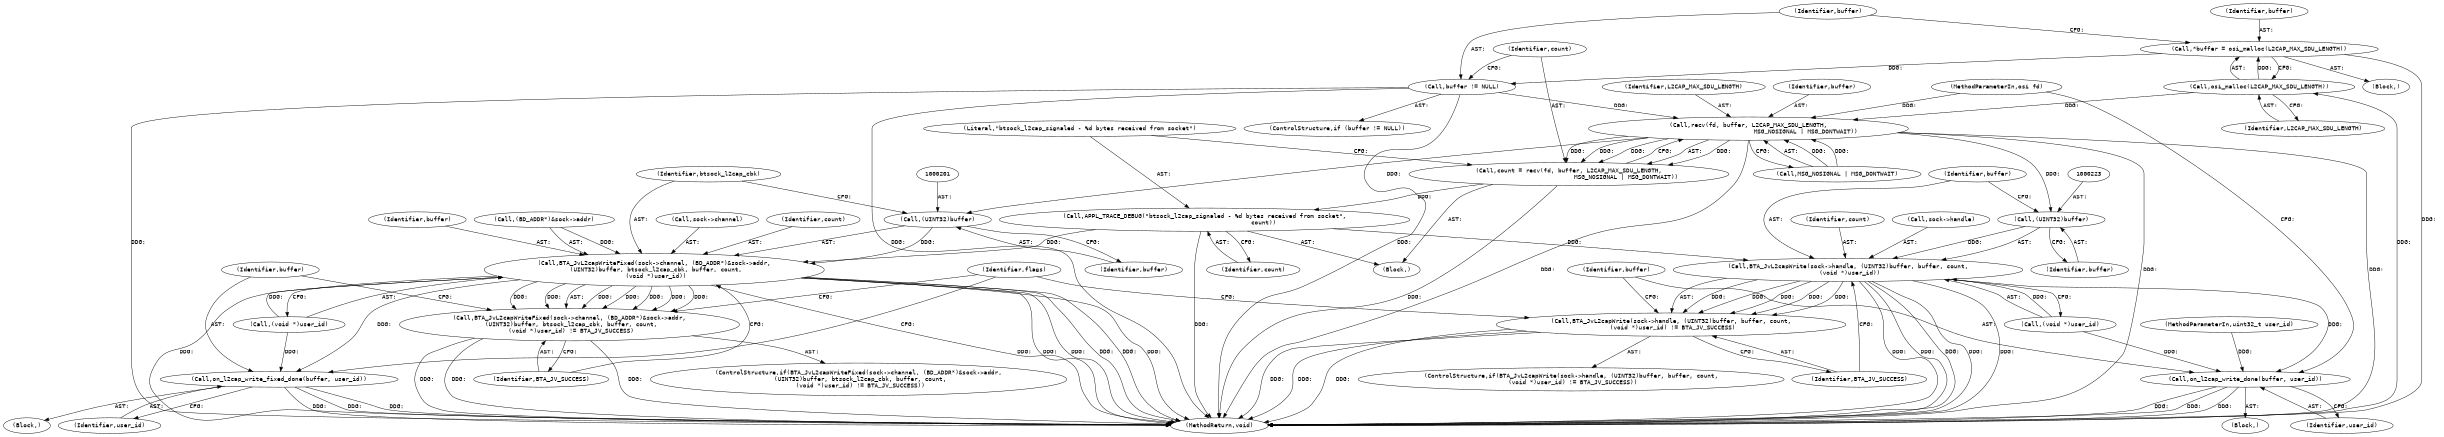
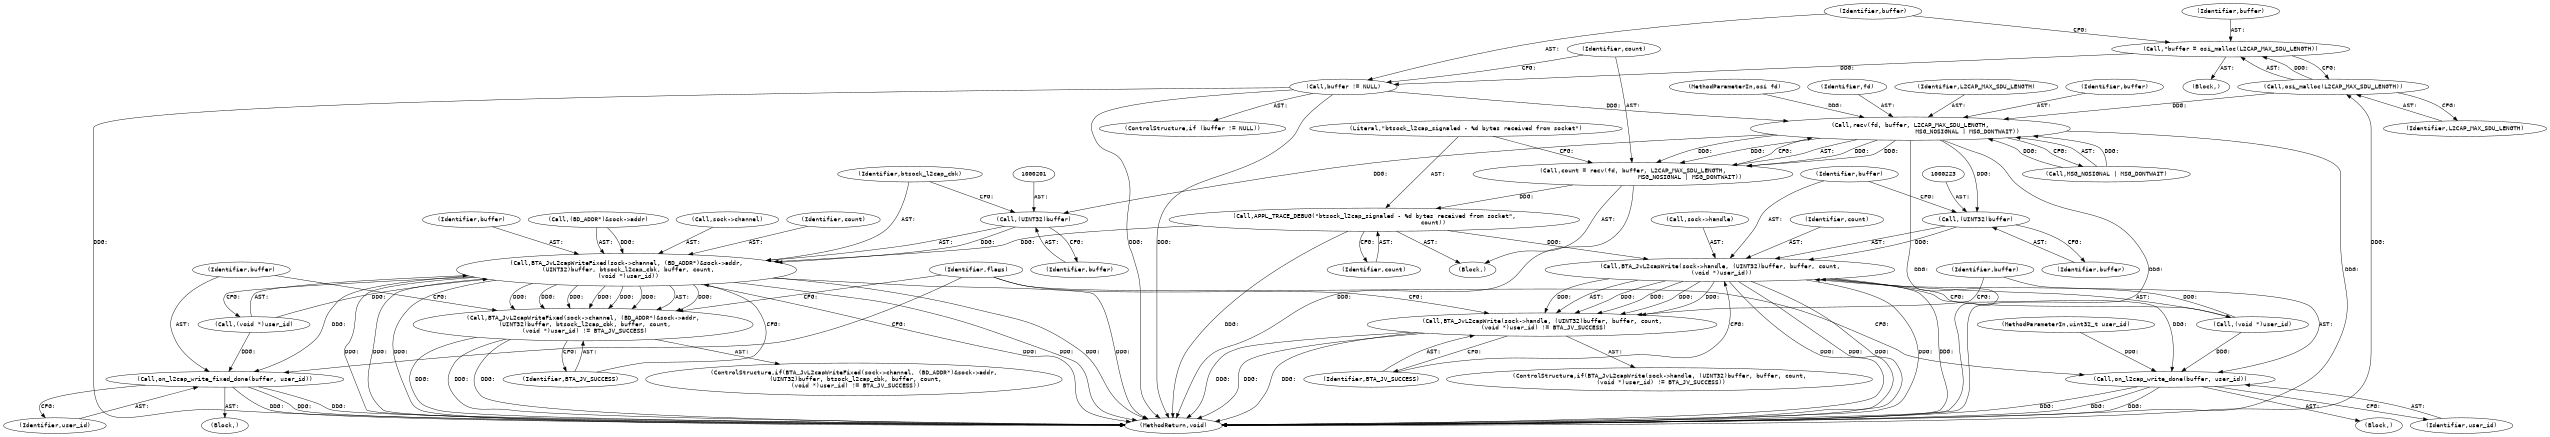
none -> (1847, 87)
(2249, 205) -> (1542, 289)
(2351, 411) -> none
